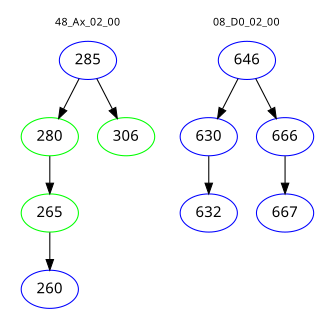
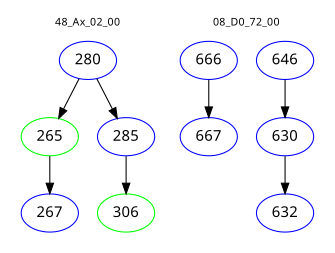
(247, 23) -> (247, 23)
(71, 94) -> (105, 94)
(264, 94) -> none
(50, 137) -> (88, 60)
(50, 289) -> (50, 213)
